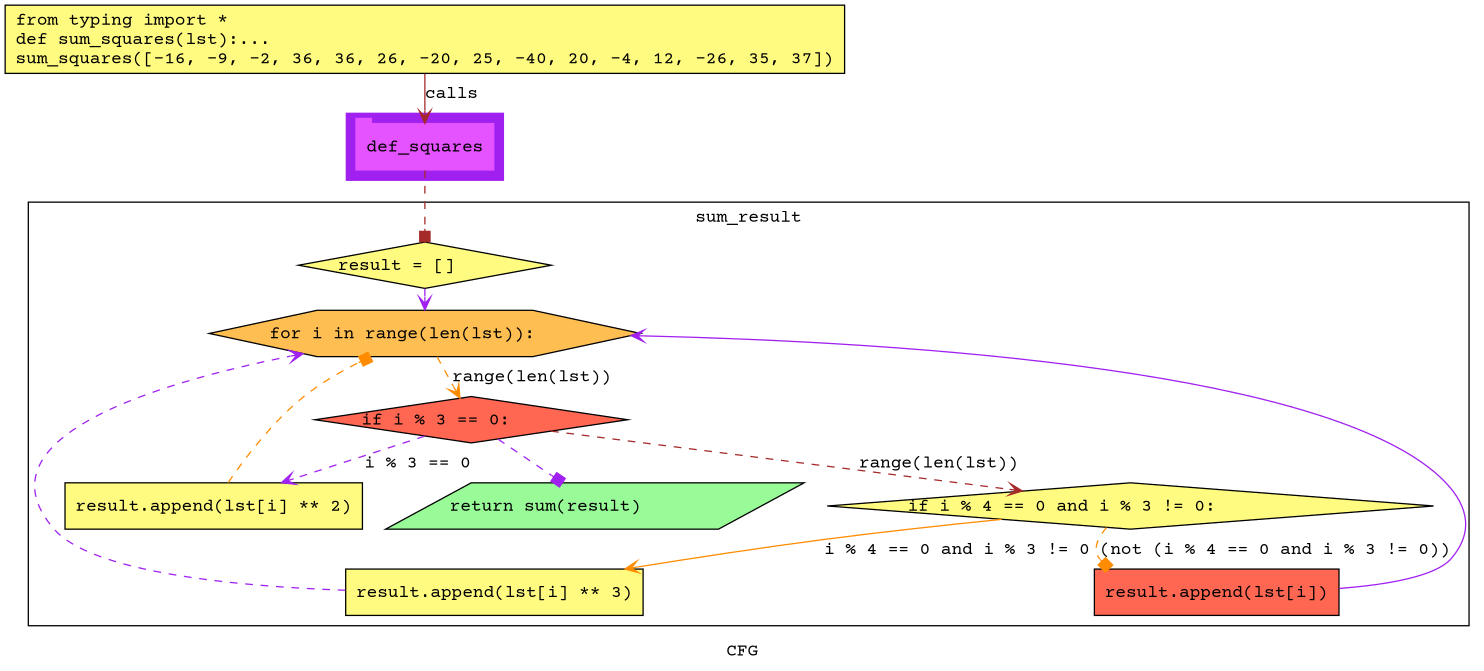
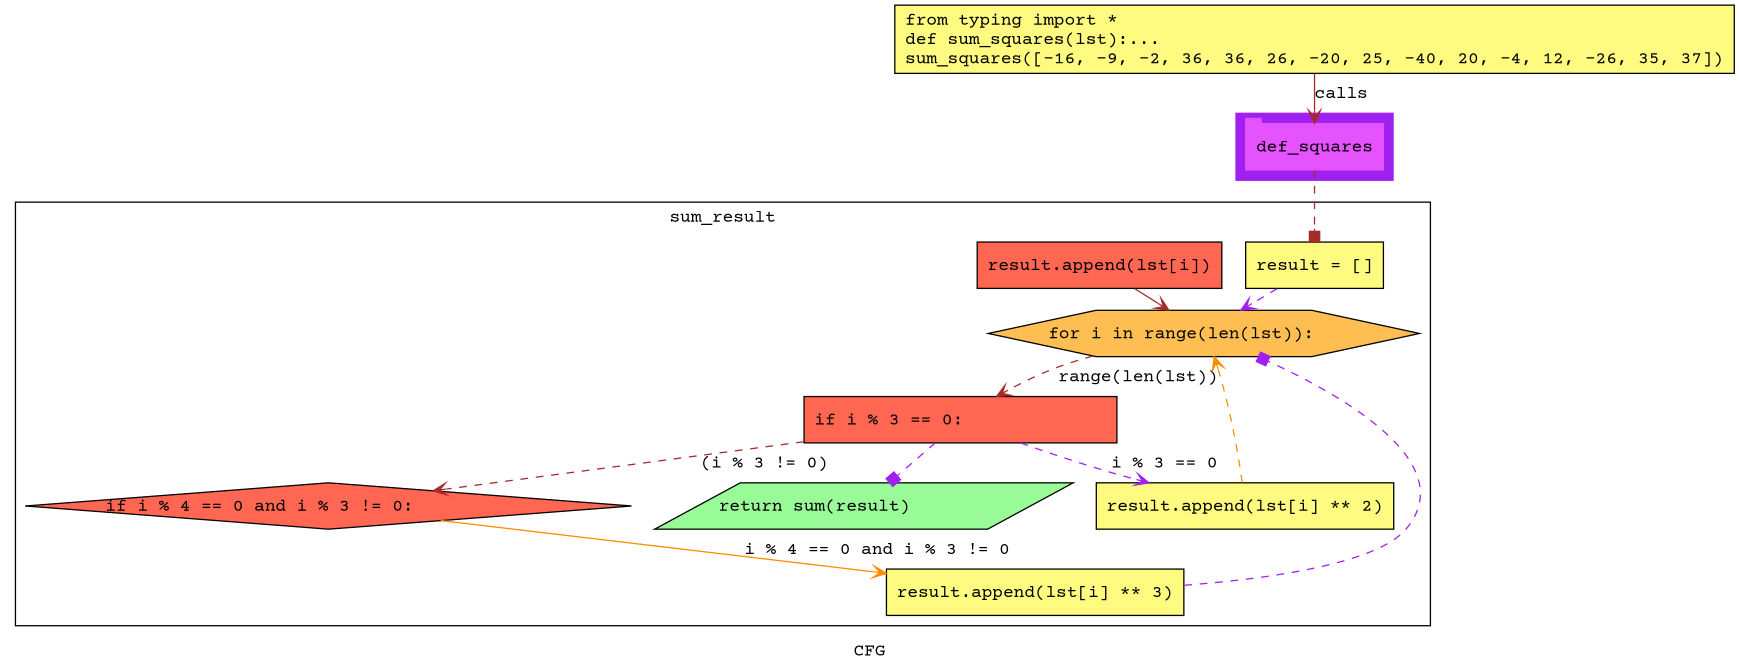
(425, 265) -> (1315, 265)
(445, 372) -> (1049, 370)
(1156, 378) -> (1146, 296)
(285, 413) -> (1232, 425)
(471, 420) -> (960, 420)
(939, 463) -> (765, 463)
(1130, 506) -> (328, 506)
(43, 509) -> (1409, 523)
(1097, 542) -> none
